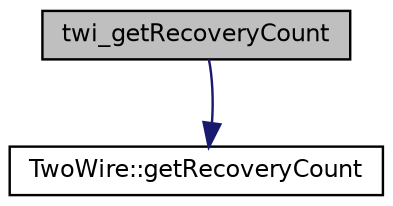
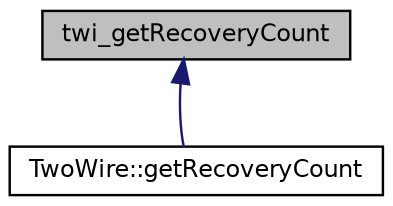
(212, 91) -> (180, 115)
